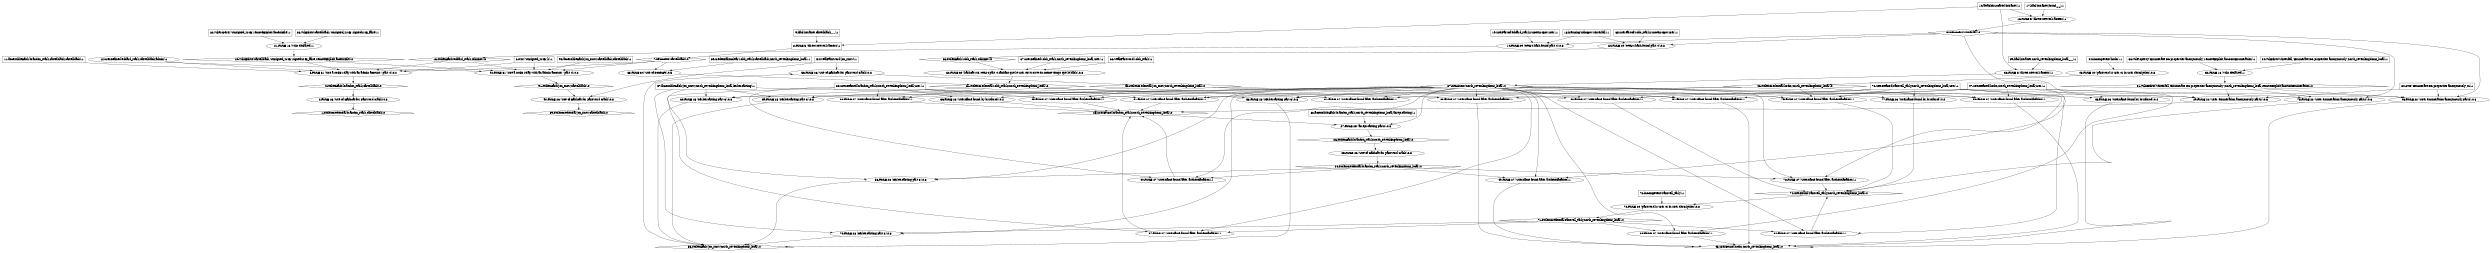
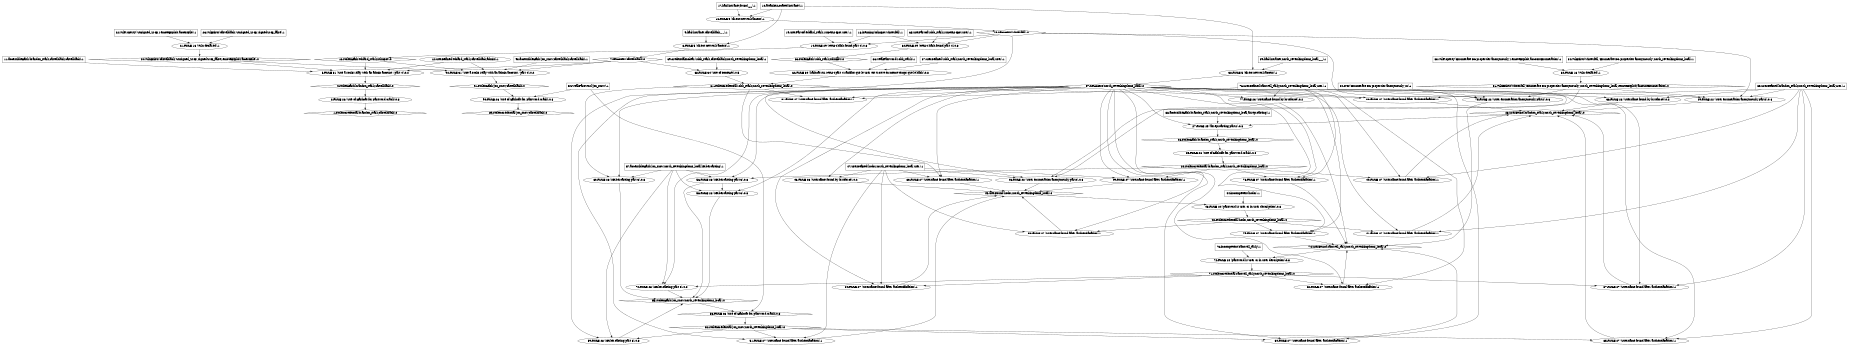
(817, 46) -> (706, 46)
(534, 60) -> none
(836, 73) -> (745, 314)
(1519, 91) -> (722, 186)
none -> (1452, 94)
none -> (1126, 200)
